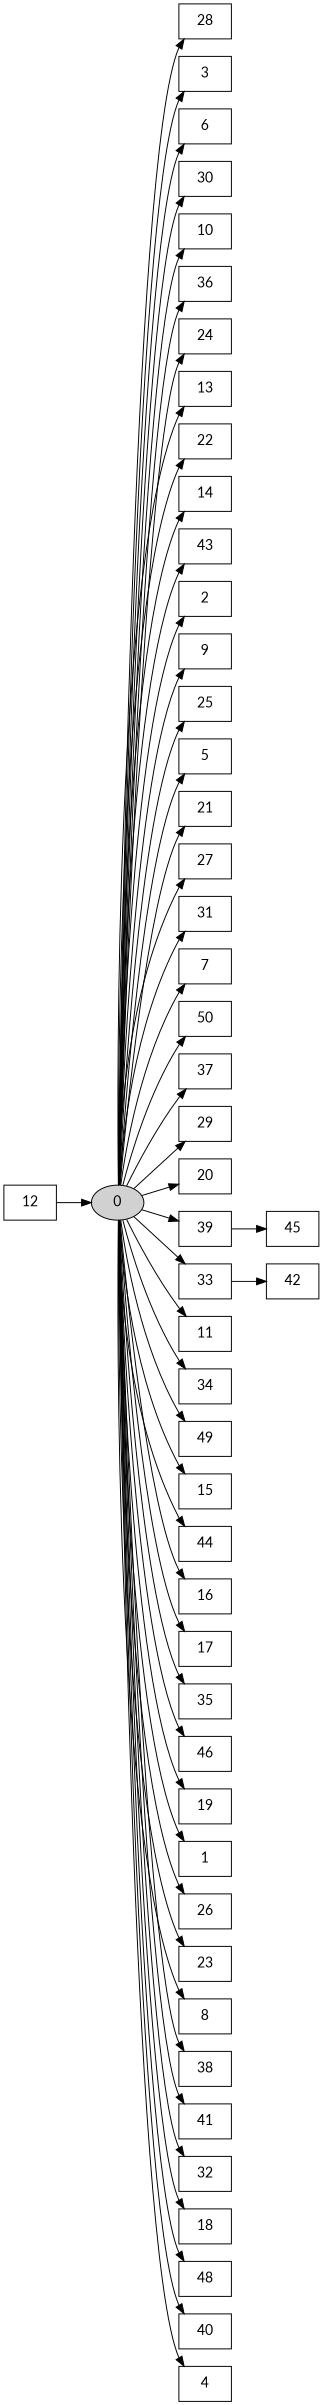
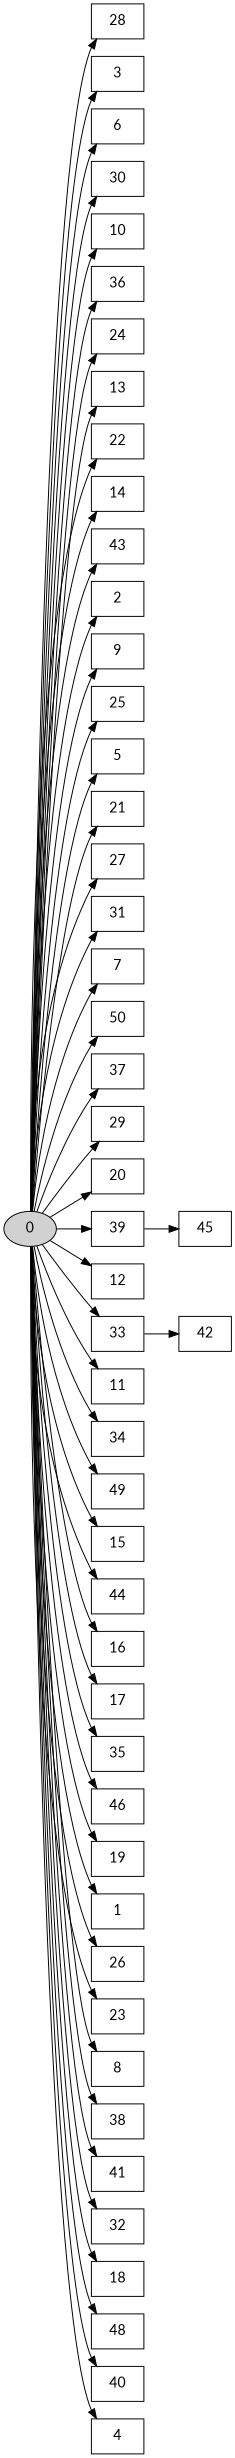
(69, 1203) -> (67, 1251)
